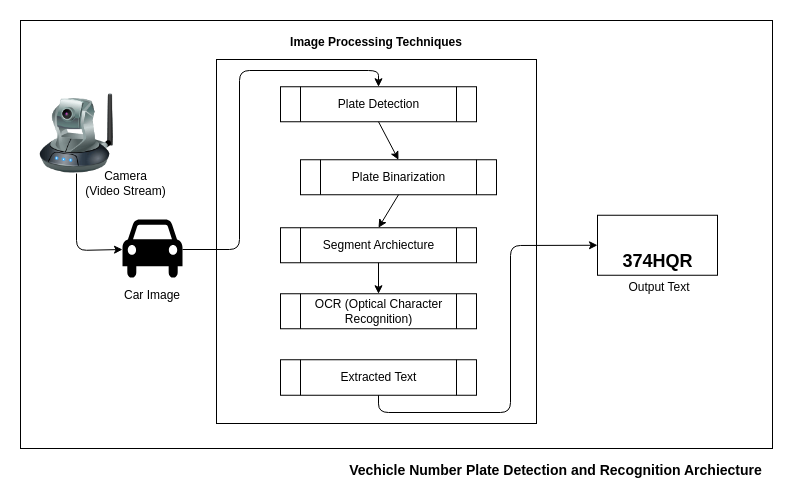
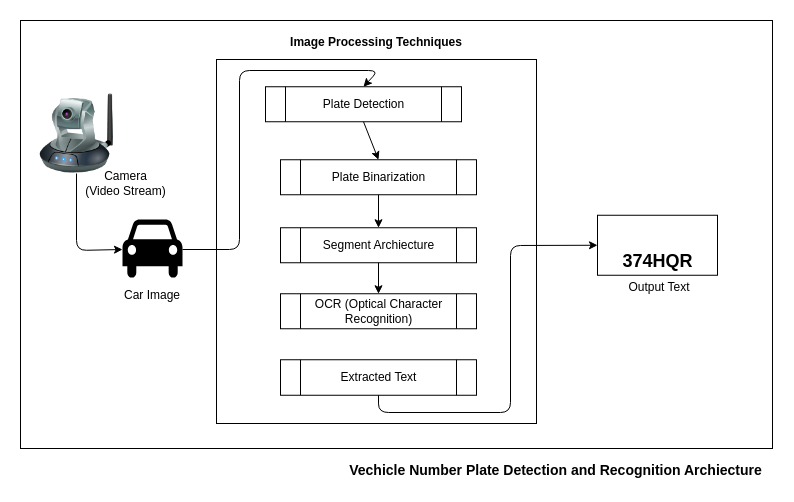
(379, 104) -> (364, 104)
(399, 177) -> (379, 177)
